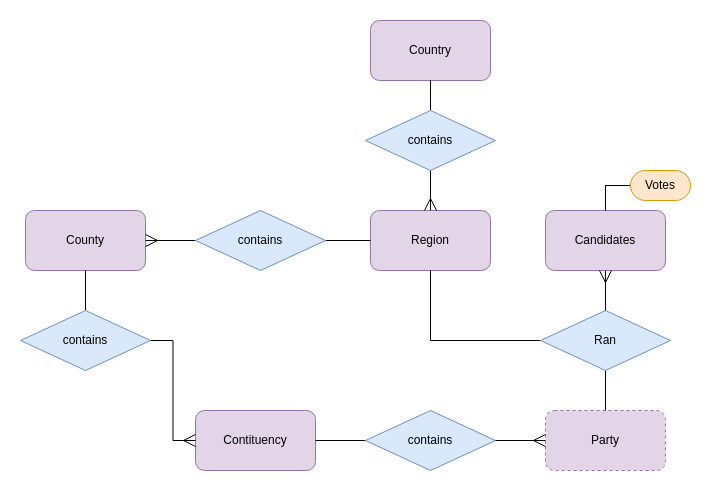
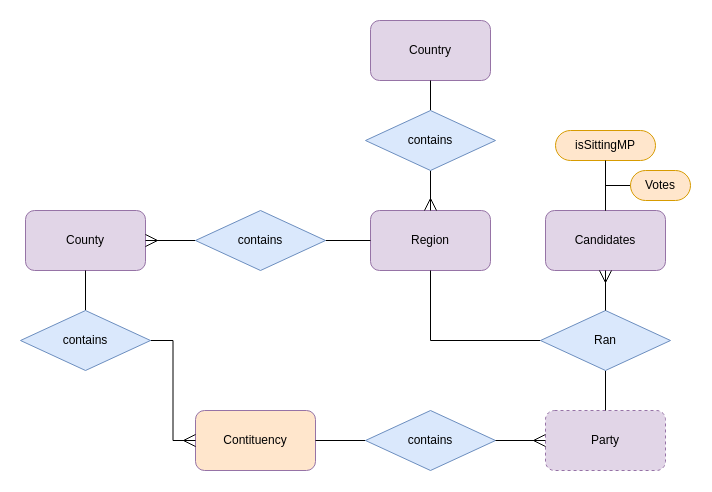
none -> (606, 146)
none -> (606, 172)
(256, 441) -> (256, 441)
